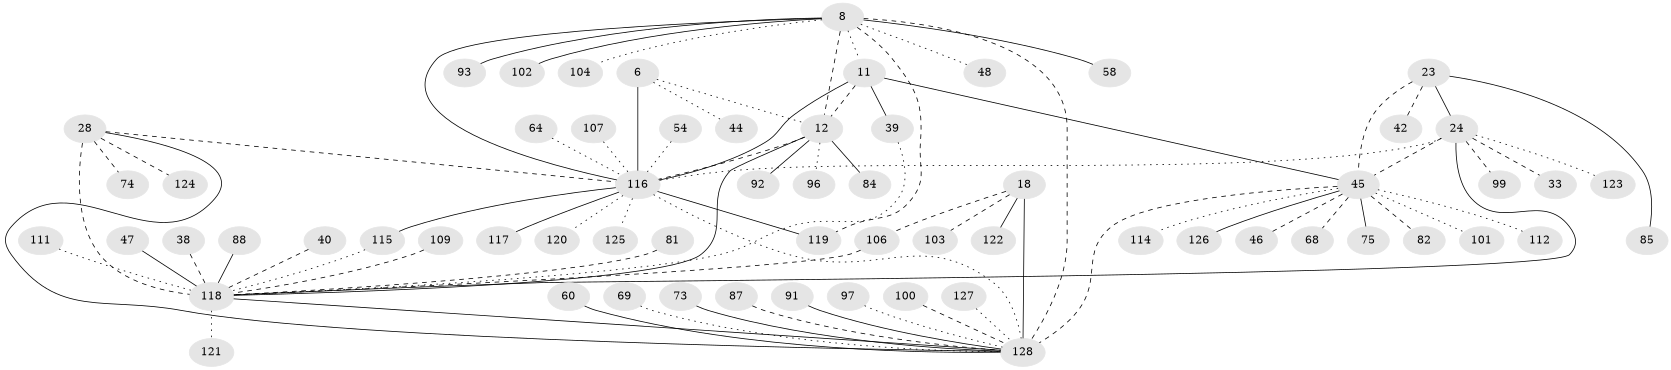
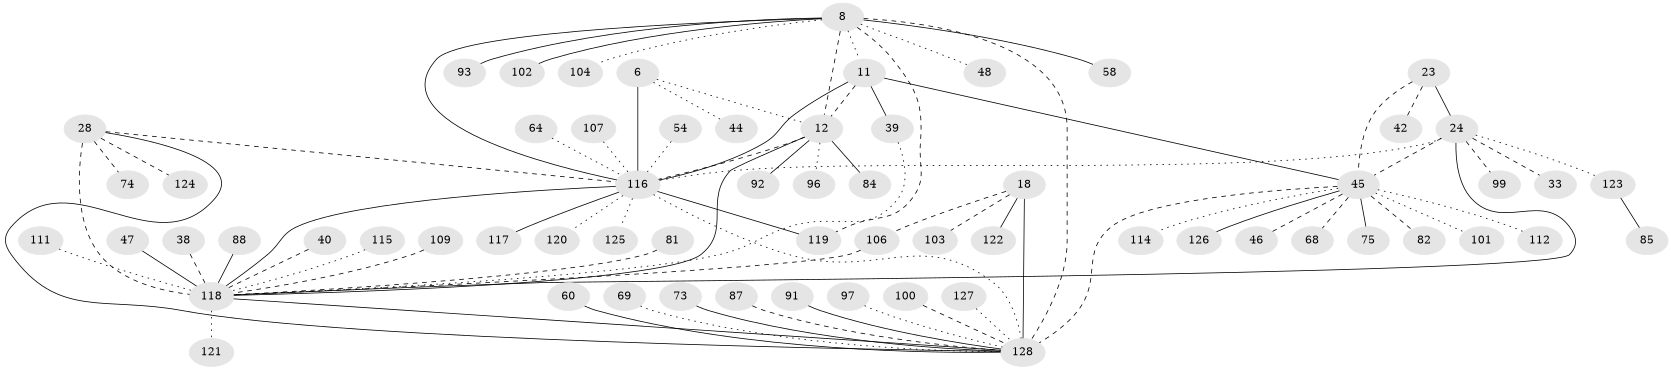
(1581, 118) -> (1630, 213)
(506, 204) -> (409, 203)
